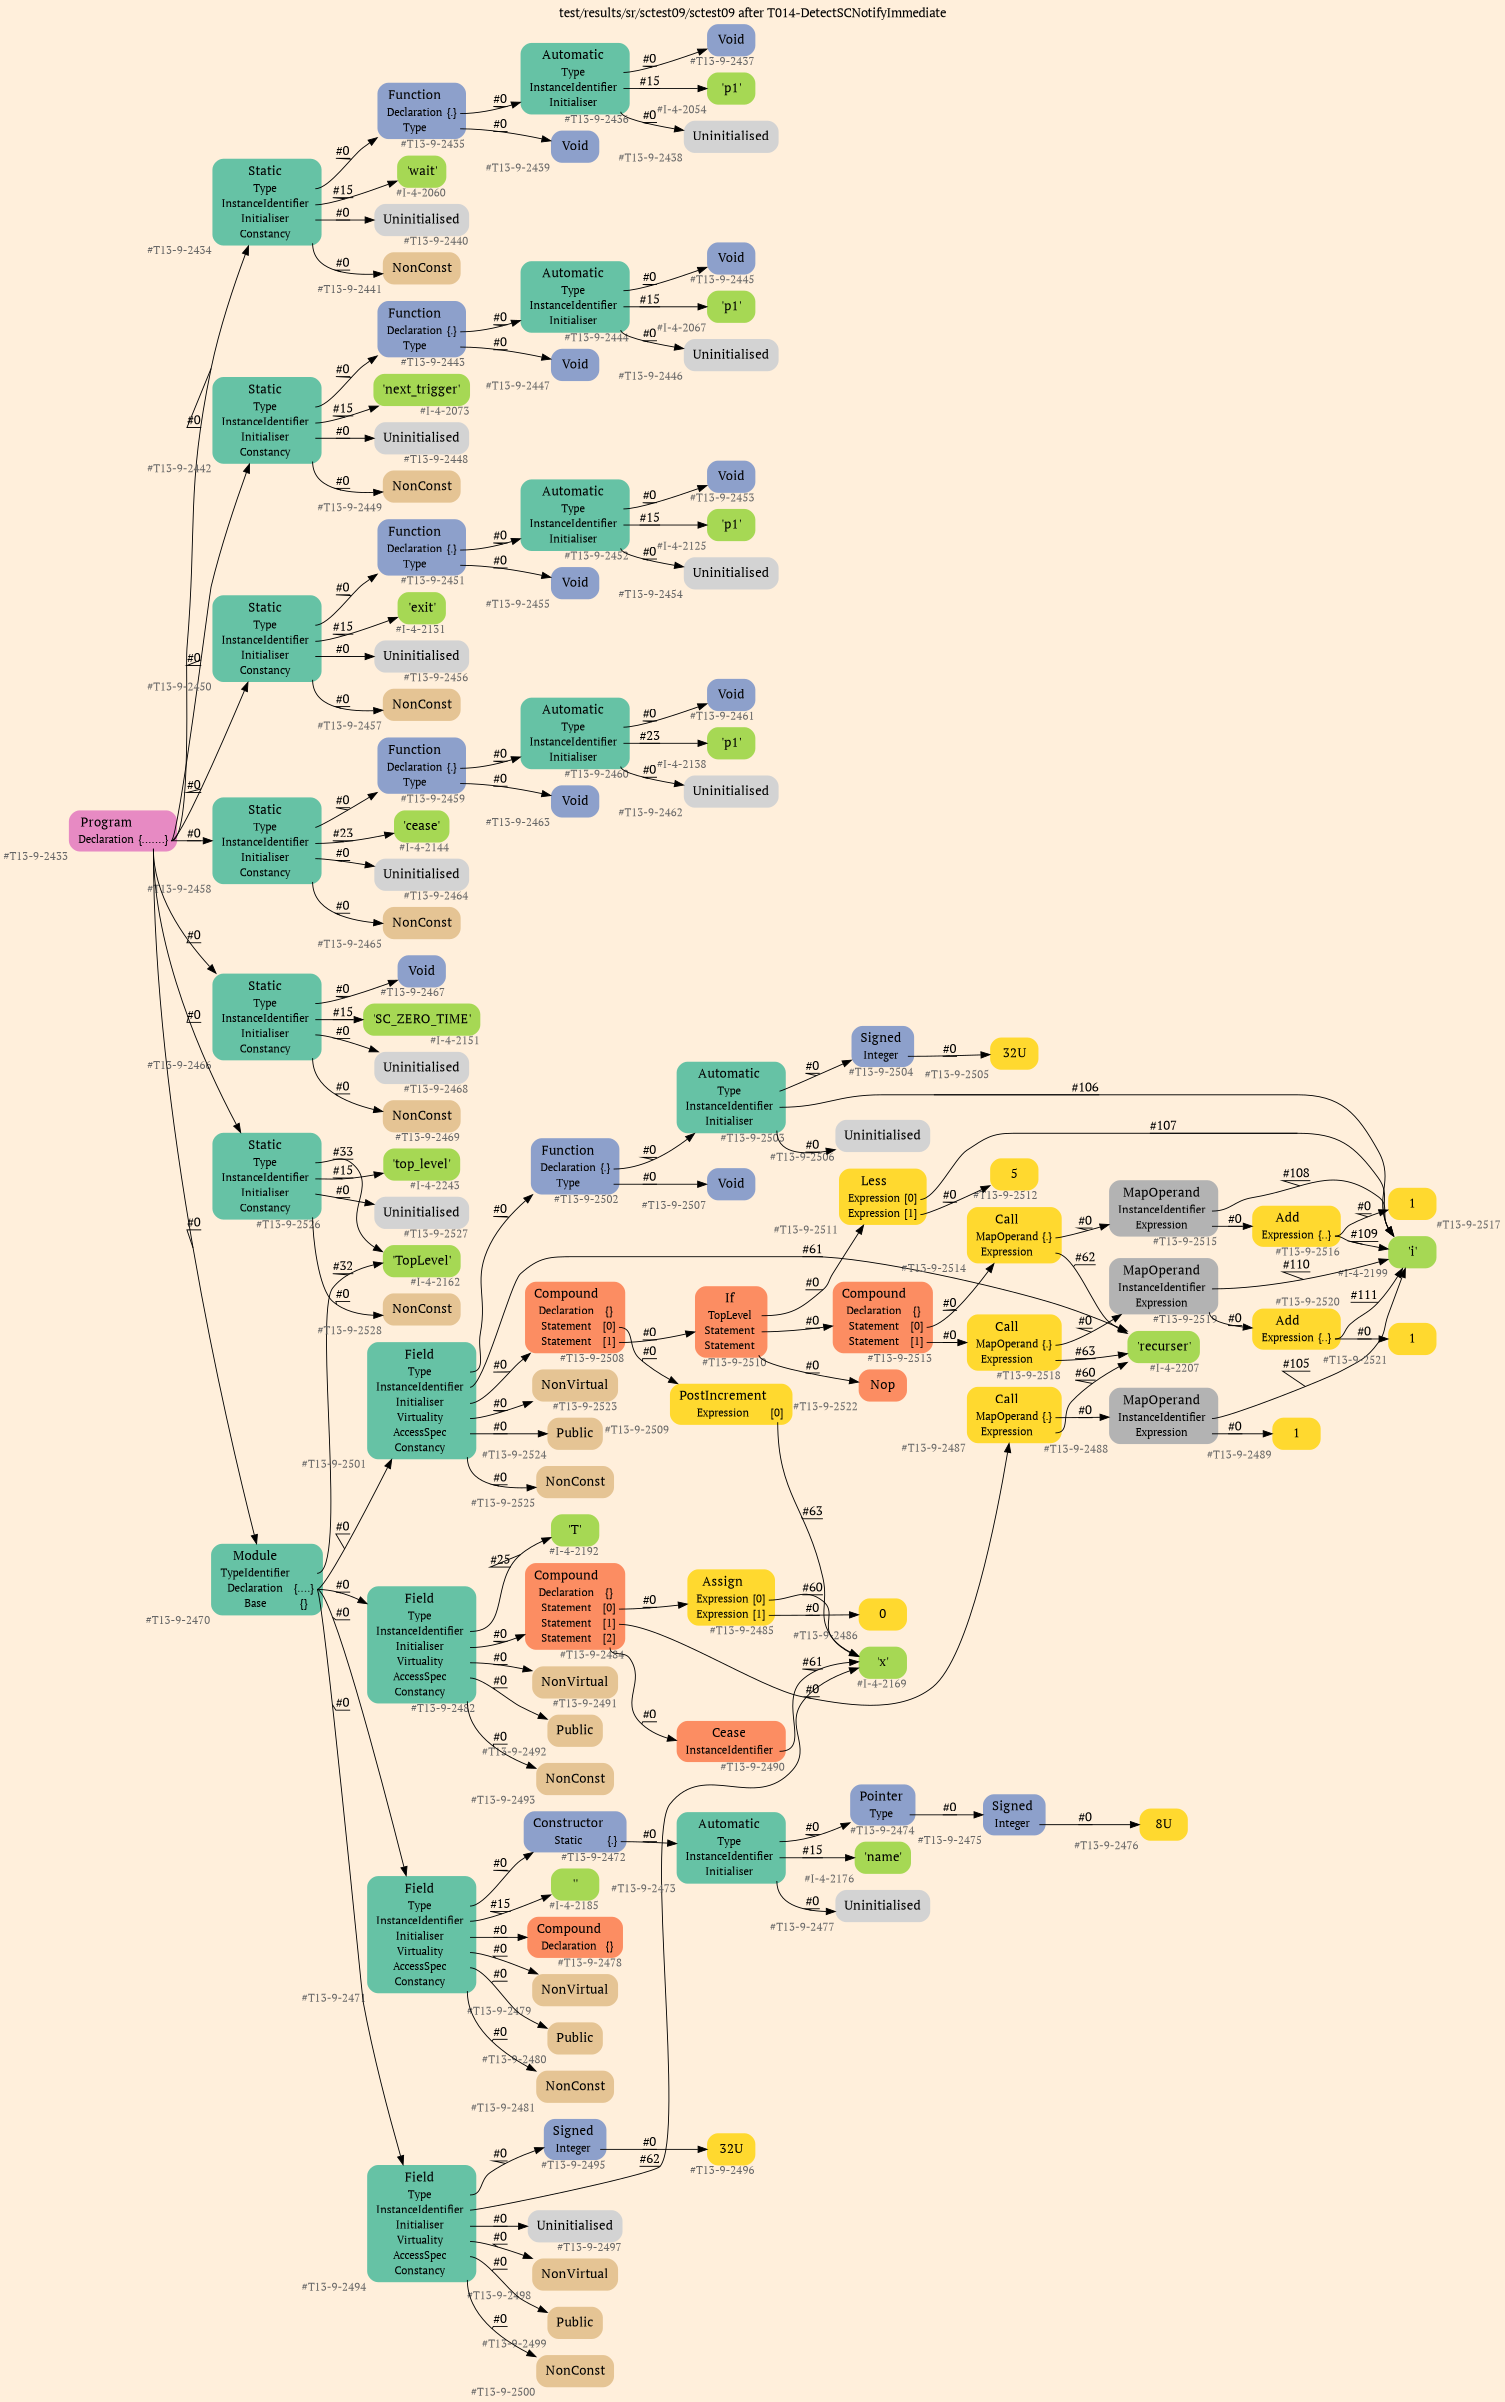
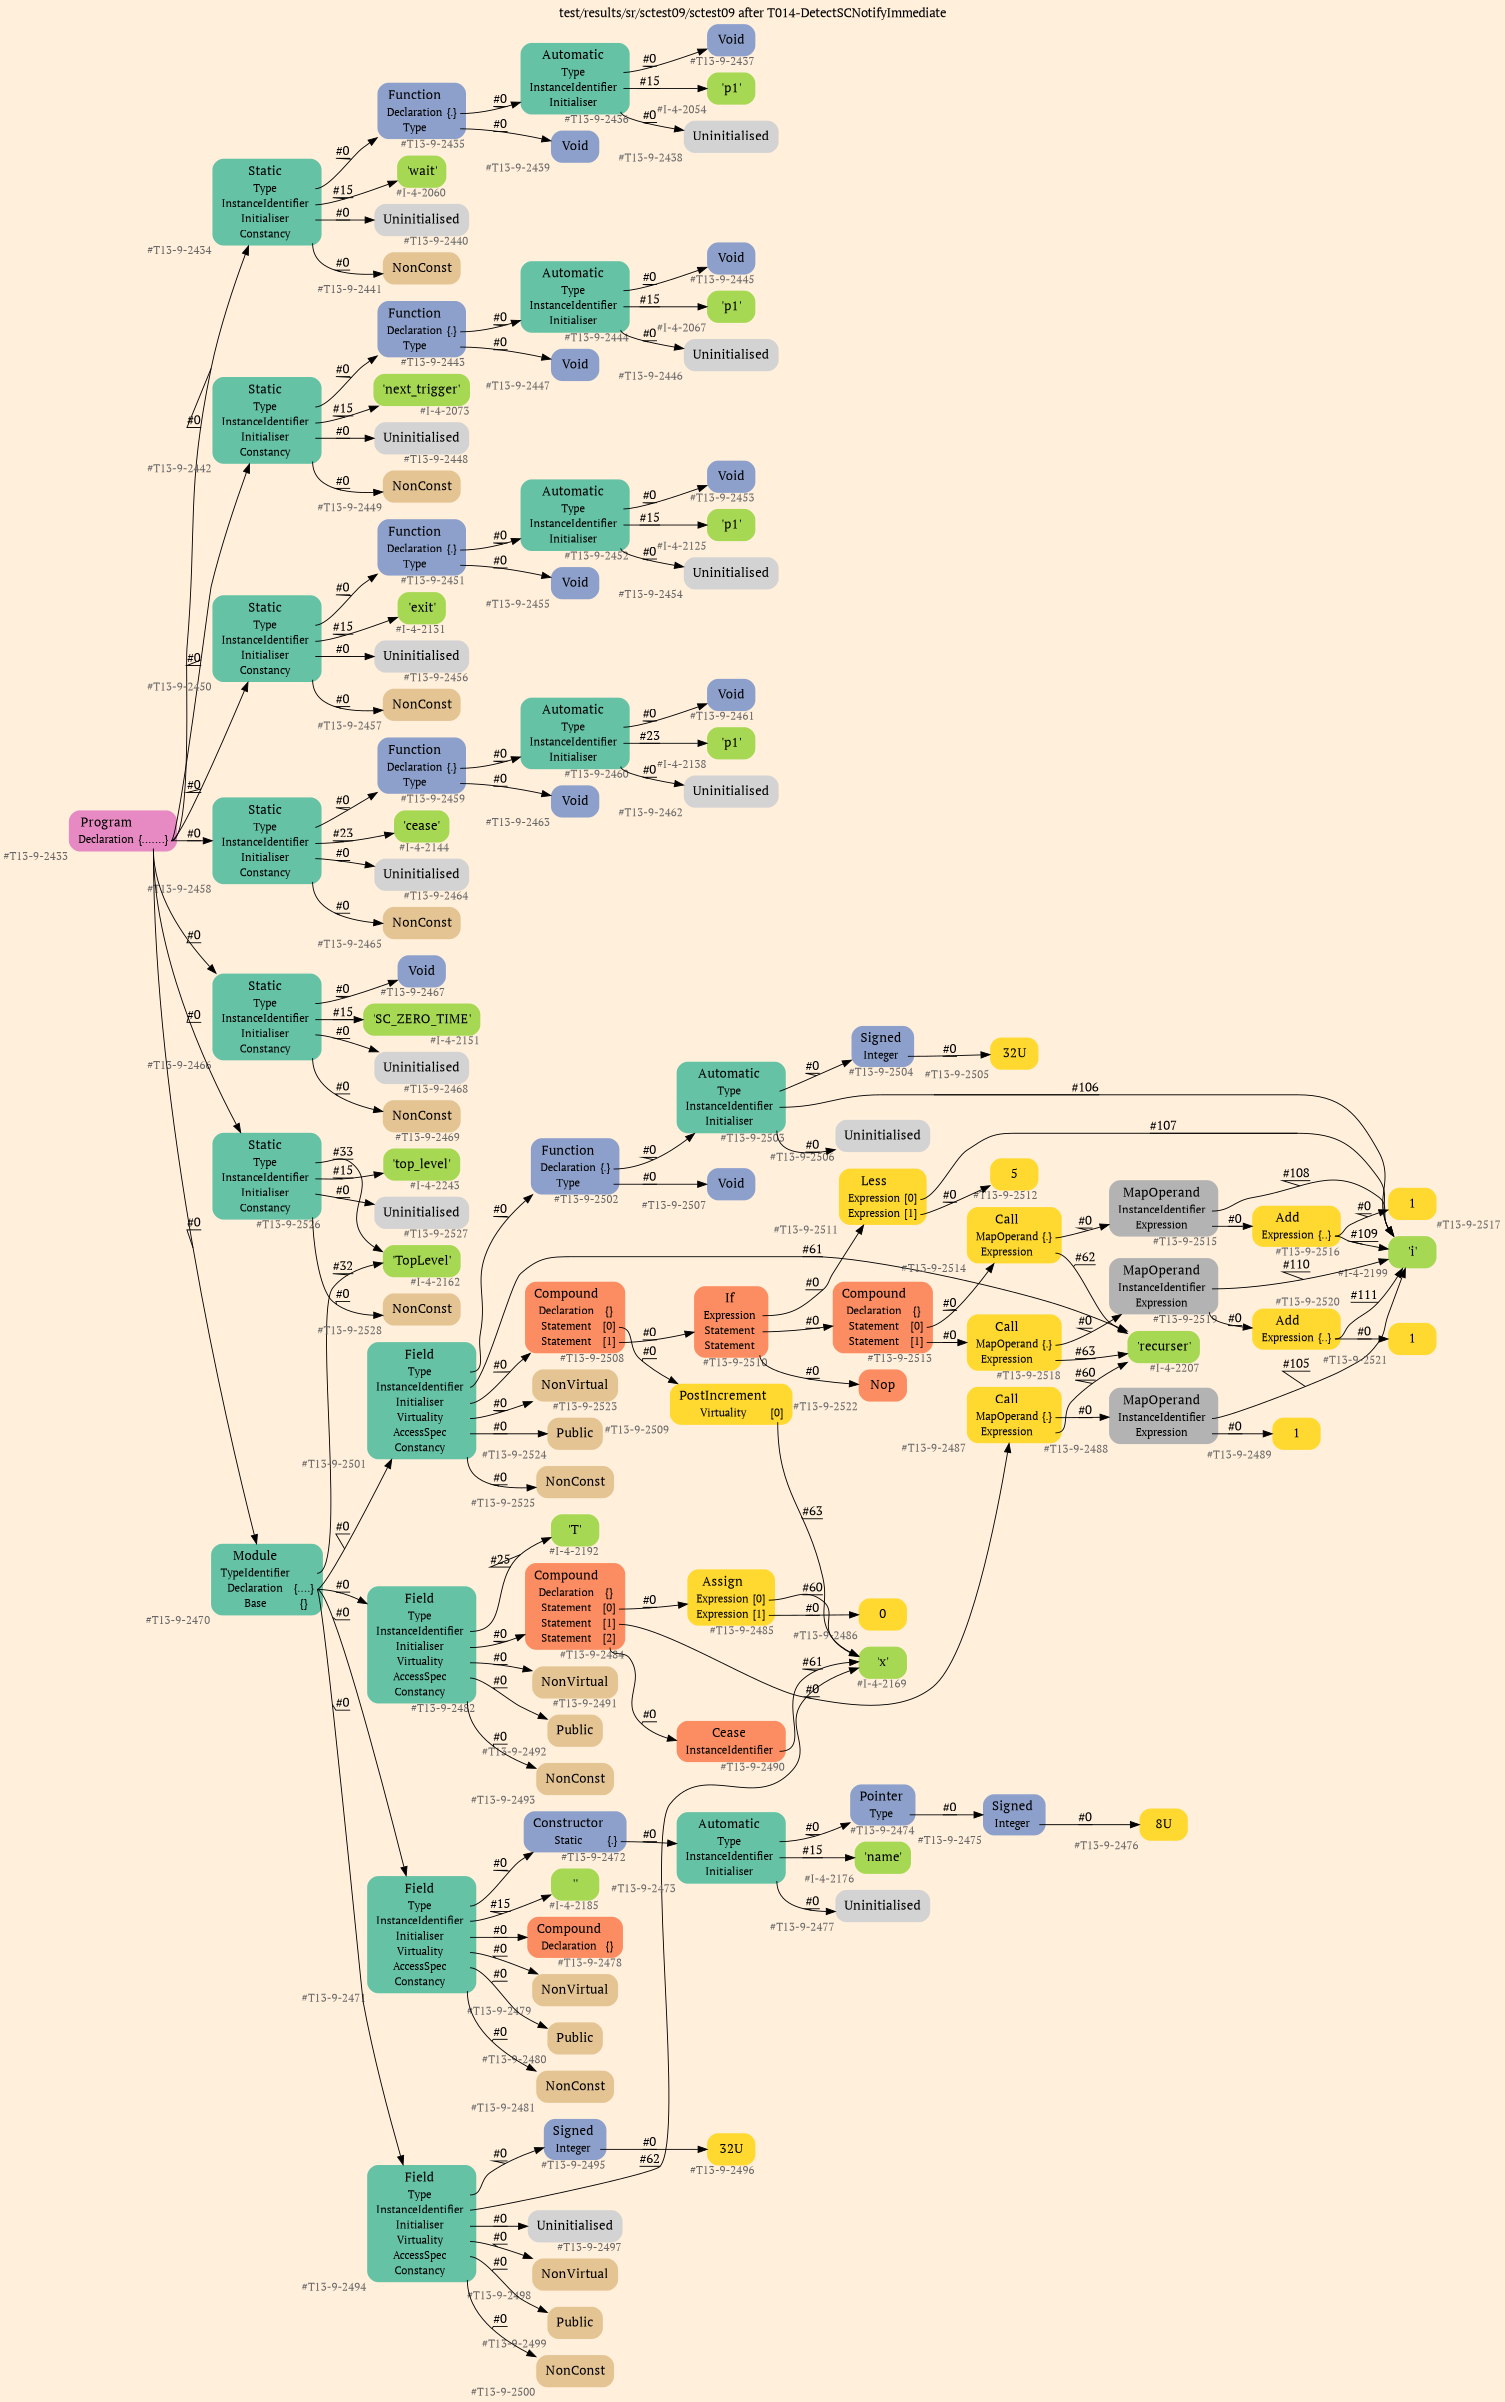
(730, 1316) -> (730, 1316)
(723, 1413) -> (723, 1413)
